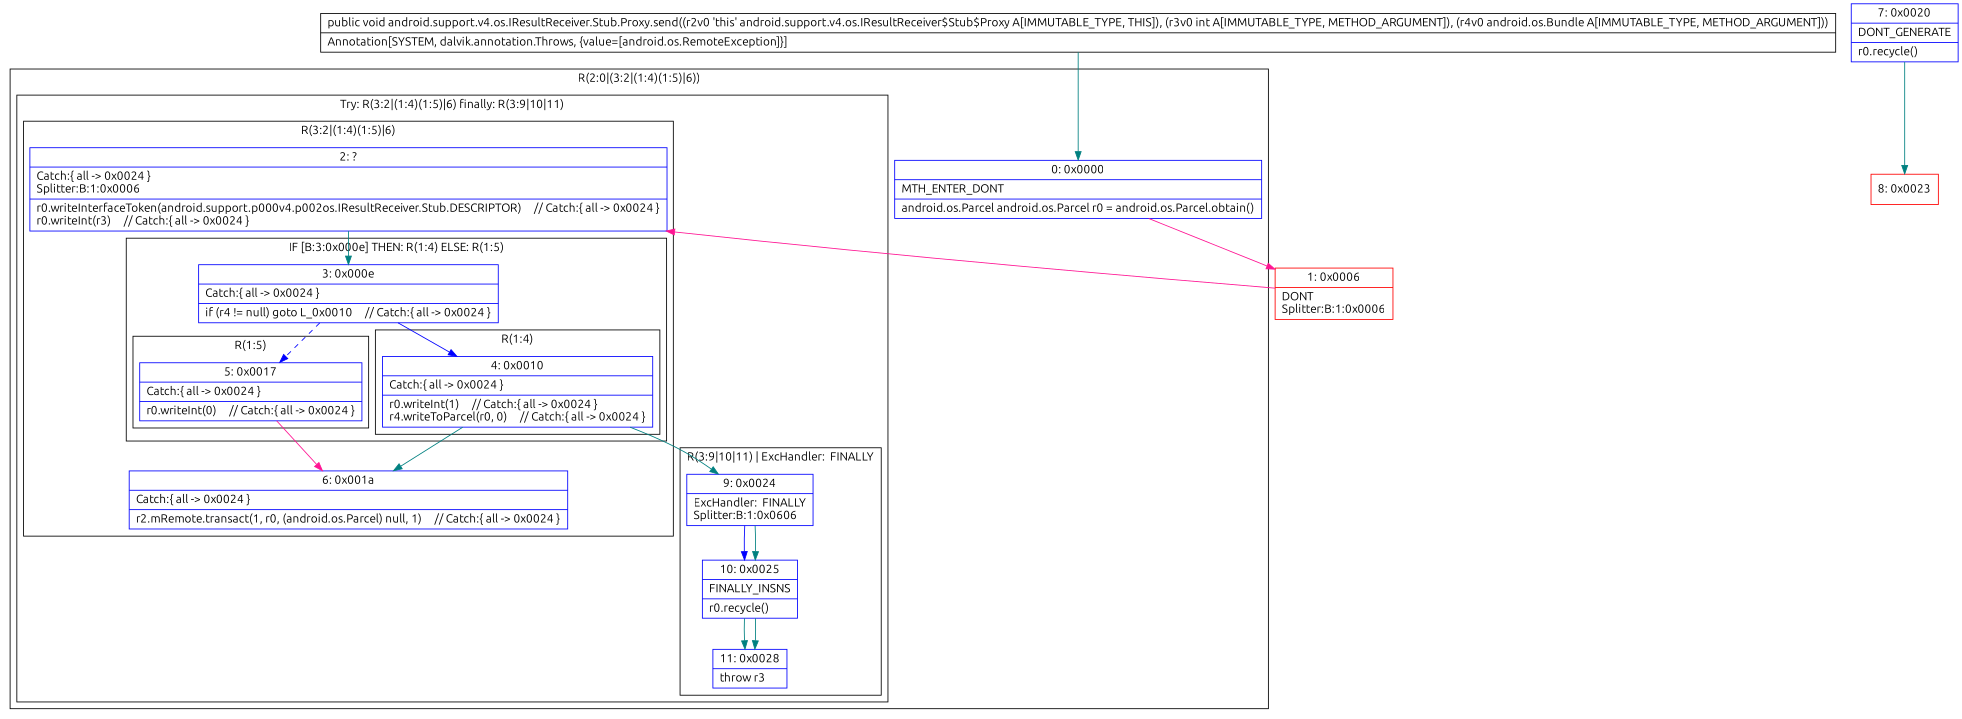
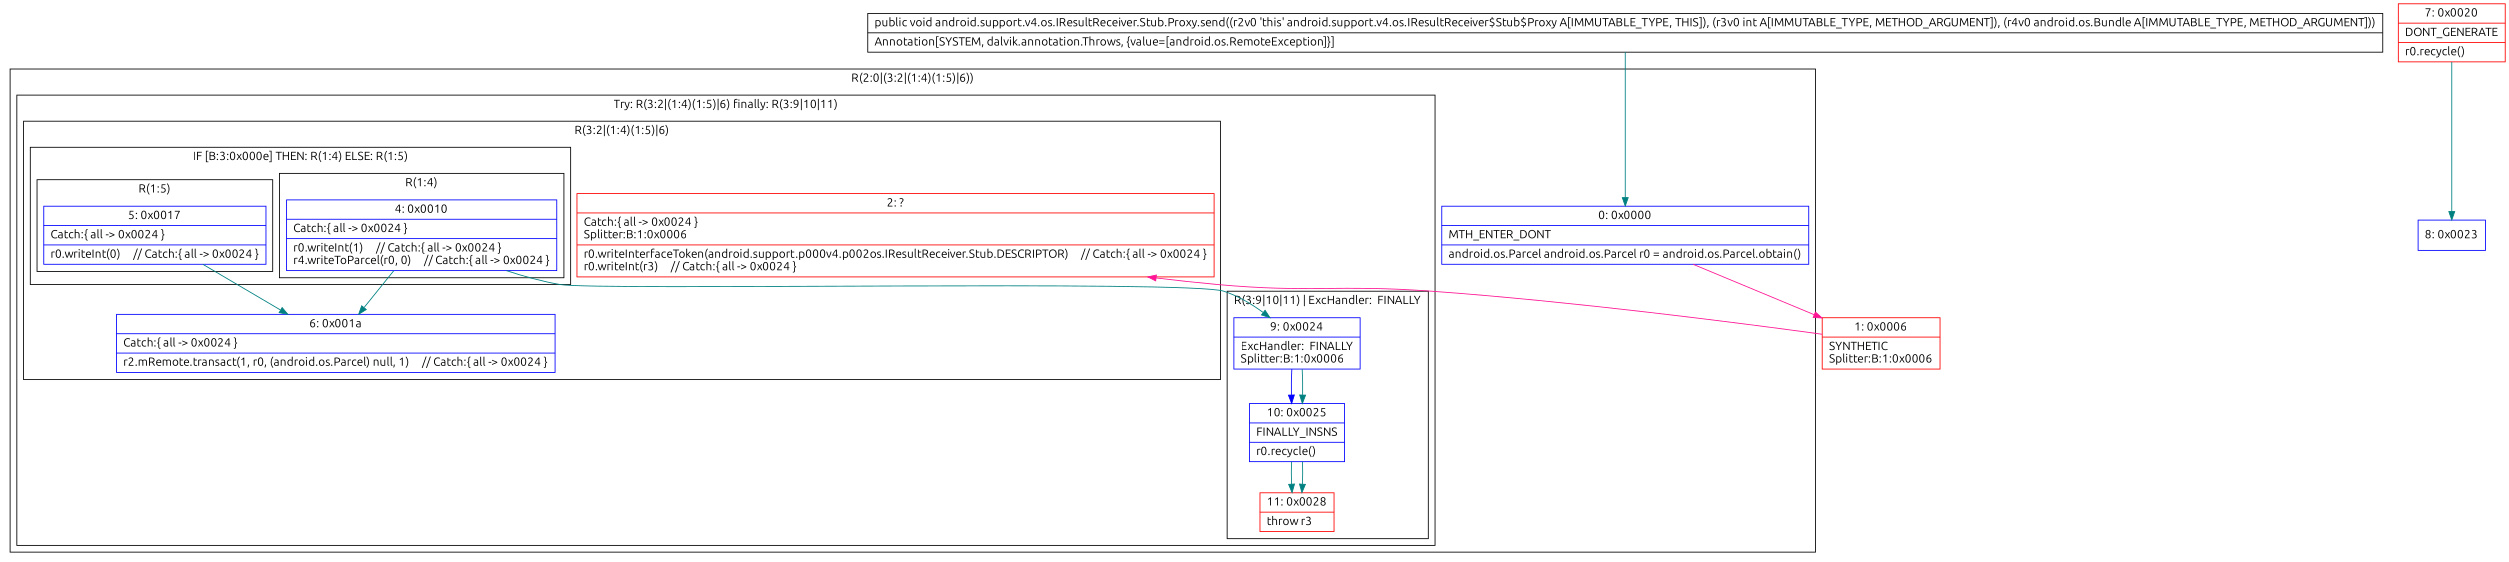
(1905, 33) -> (2452, 33)
(348, 189) -> (896, 235)
(1905, 189) -> (2452, 235)
(348, 294) -> none
(1298, 297) -> (1858, 346)
(301, 447) -> (247, 291)
(746, 516) -> (1293, 359)
(750, 669) -> (1297, 512)
